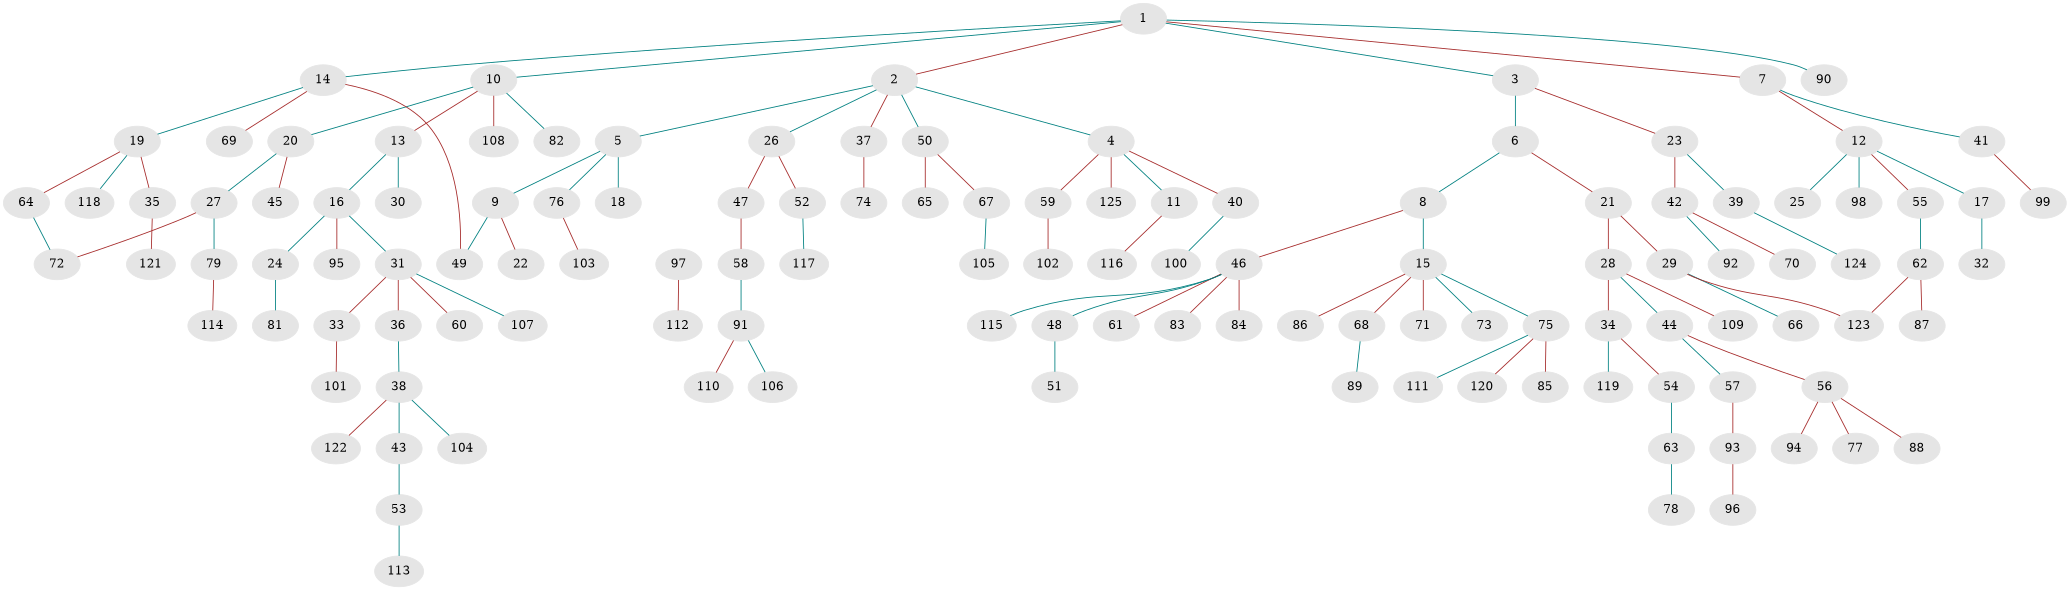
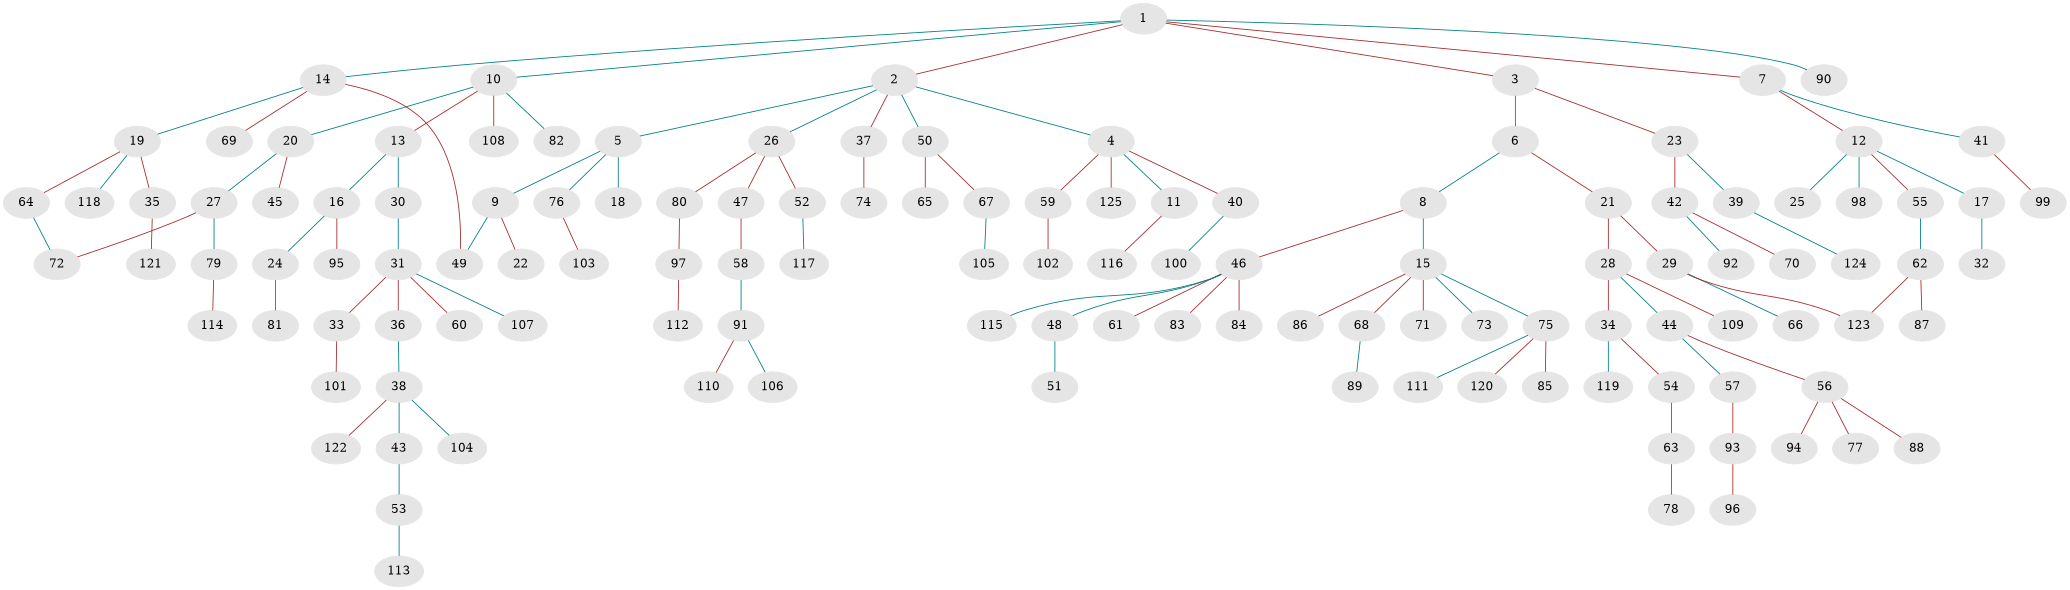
(1329, 49) -> (1329, 49)
none -> (680, 203)
(367, 234) -> (398, 234)
